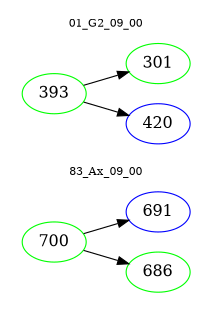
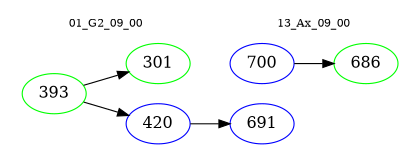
(106, 172) -> (314, 24)
(101, 229) -> (206, 124)
(54, 242) -> (262, 64)
